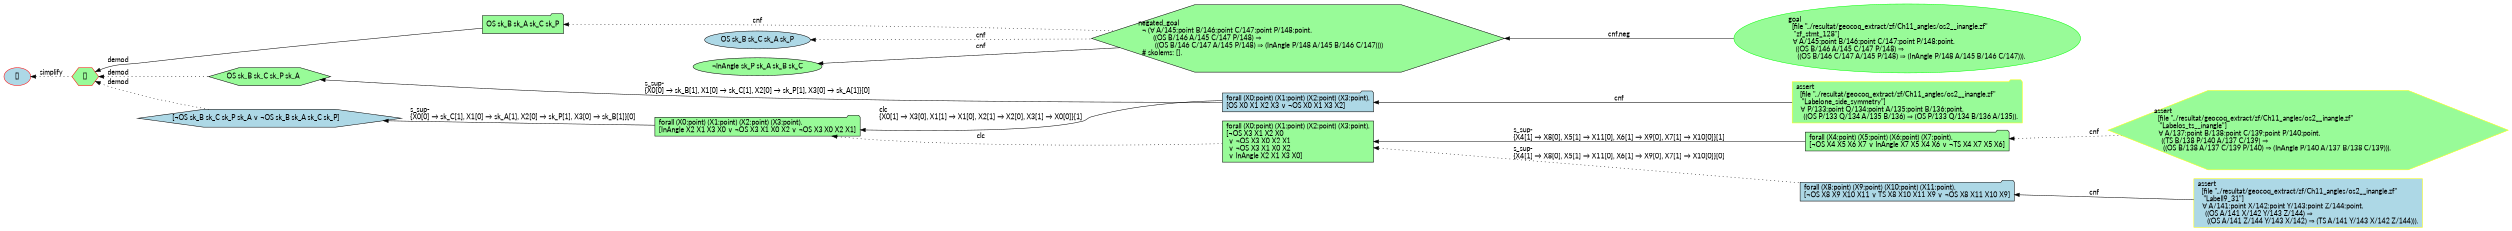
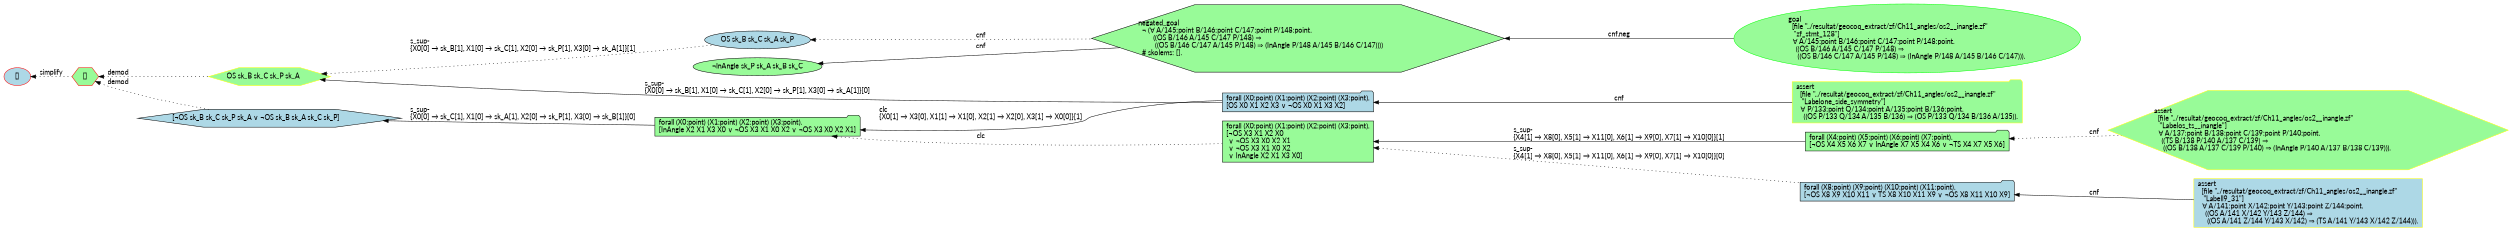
(523, 25) -> none
none -> (520, 62)
(270, 77) -> (270, 77)
